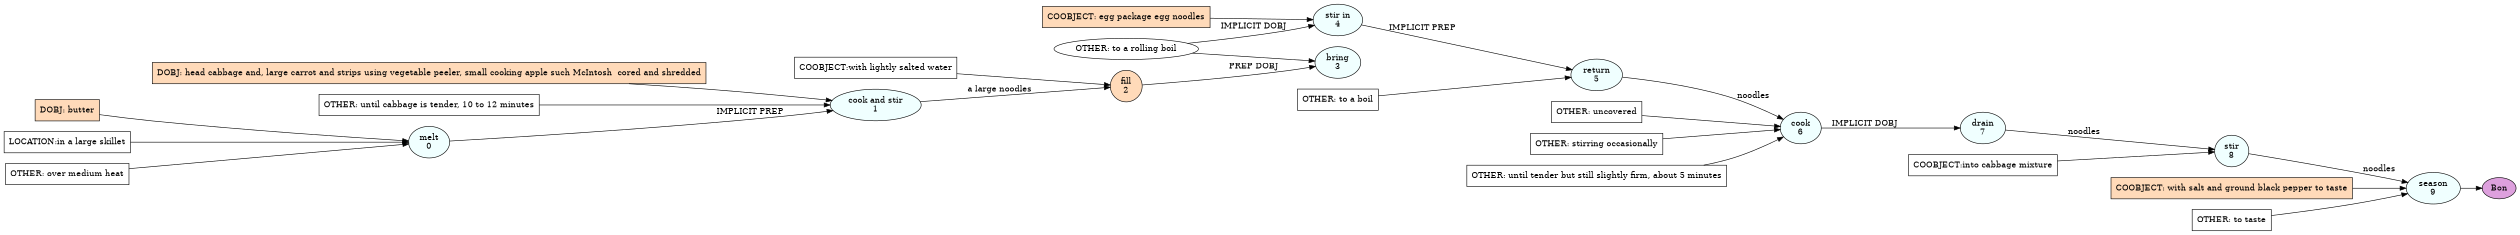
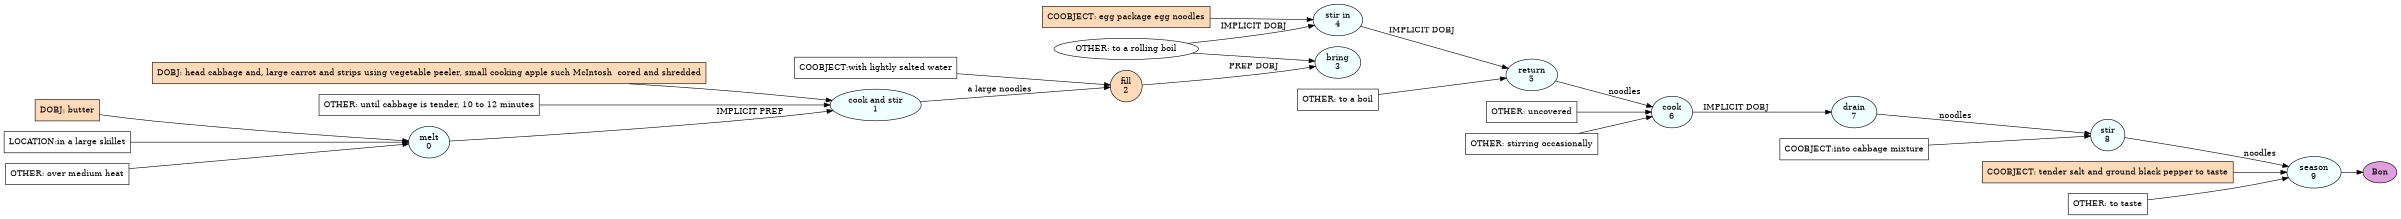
(1423, 28) -> (1422, 30)
(1597, 176) -> none
(2232, 188) -> (2108, 172)
